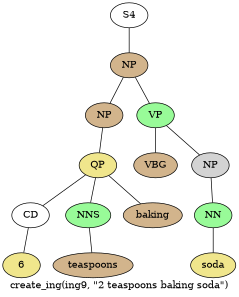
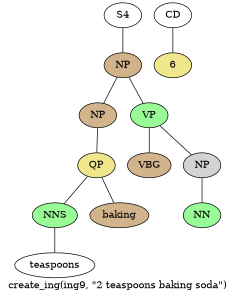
(64, 190) -> none
(93, 265) -> (55, 265)
(213, 265) -> none
